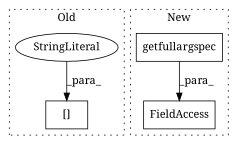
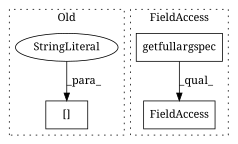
(179, 18) -> (179, 18)
(197, 81) -> (196, 81)
